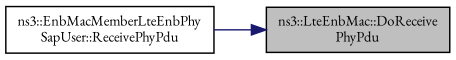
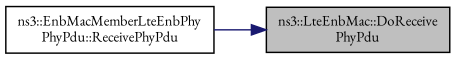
(110, 30) -> (110, 30)
